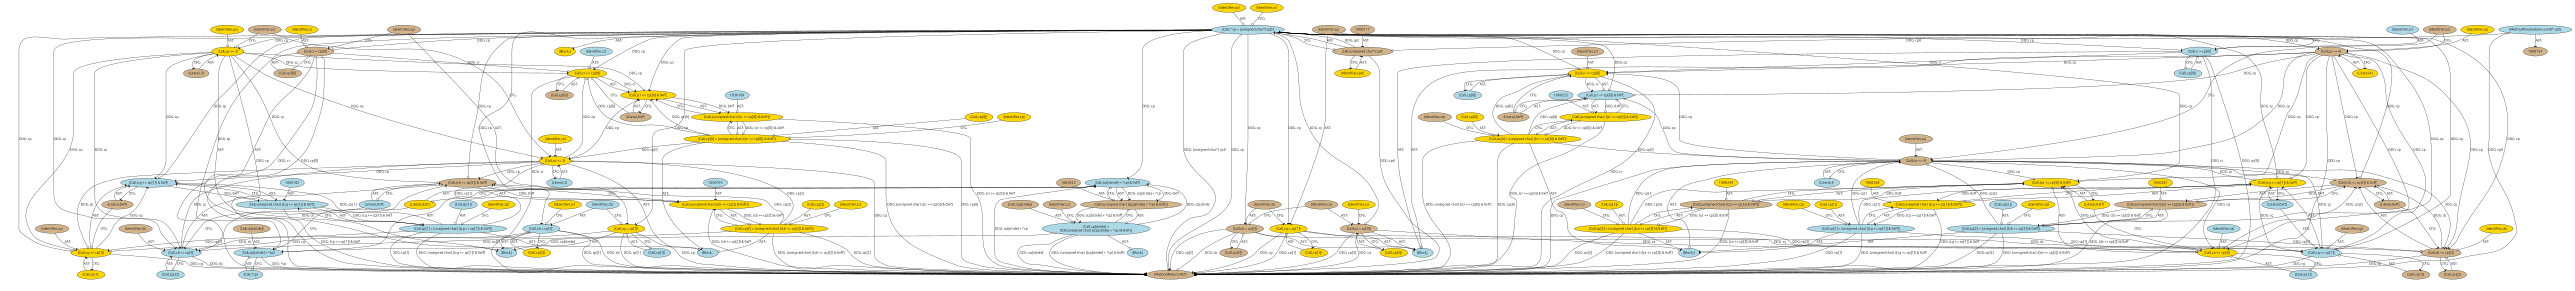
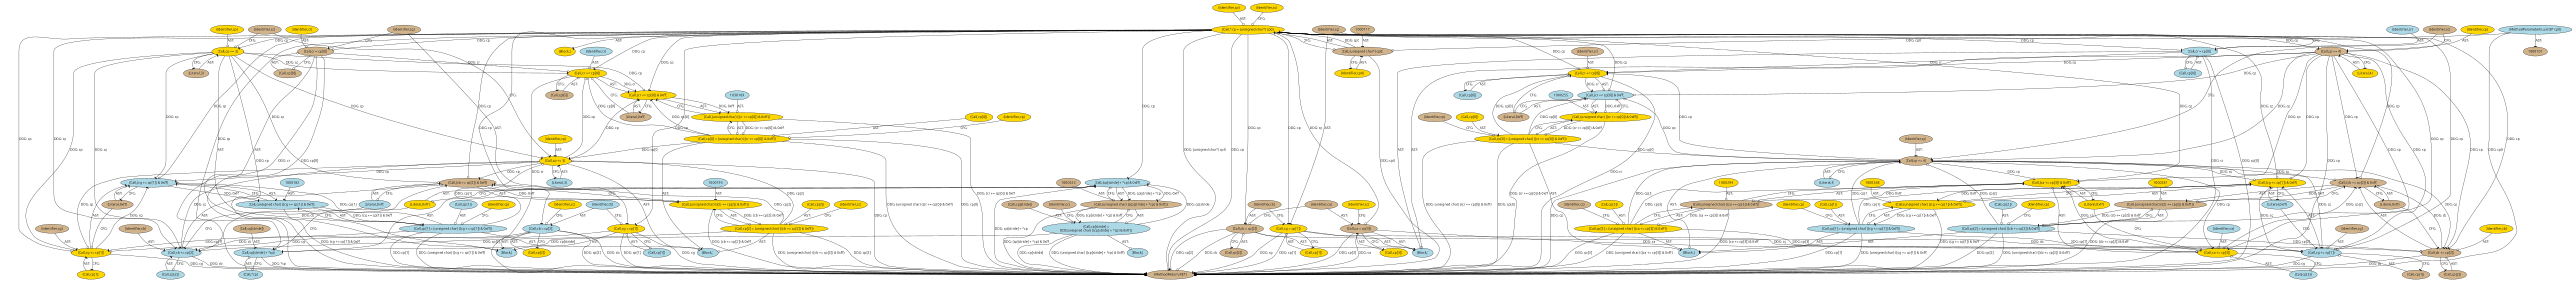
(1248, 30) -> (1248, 30)
none -> (1017, 262)
